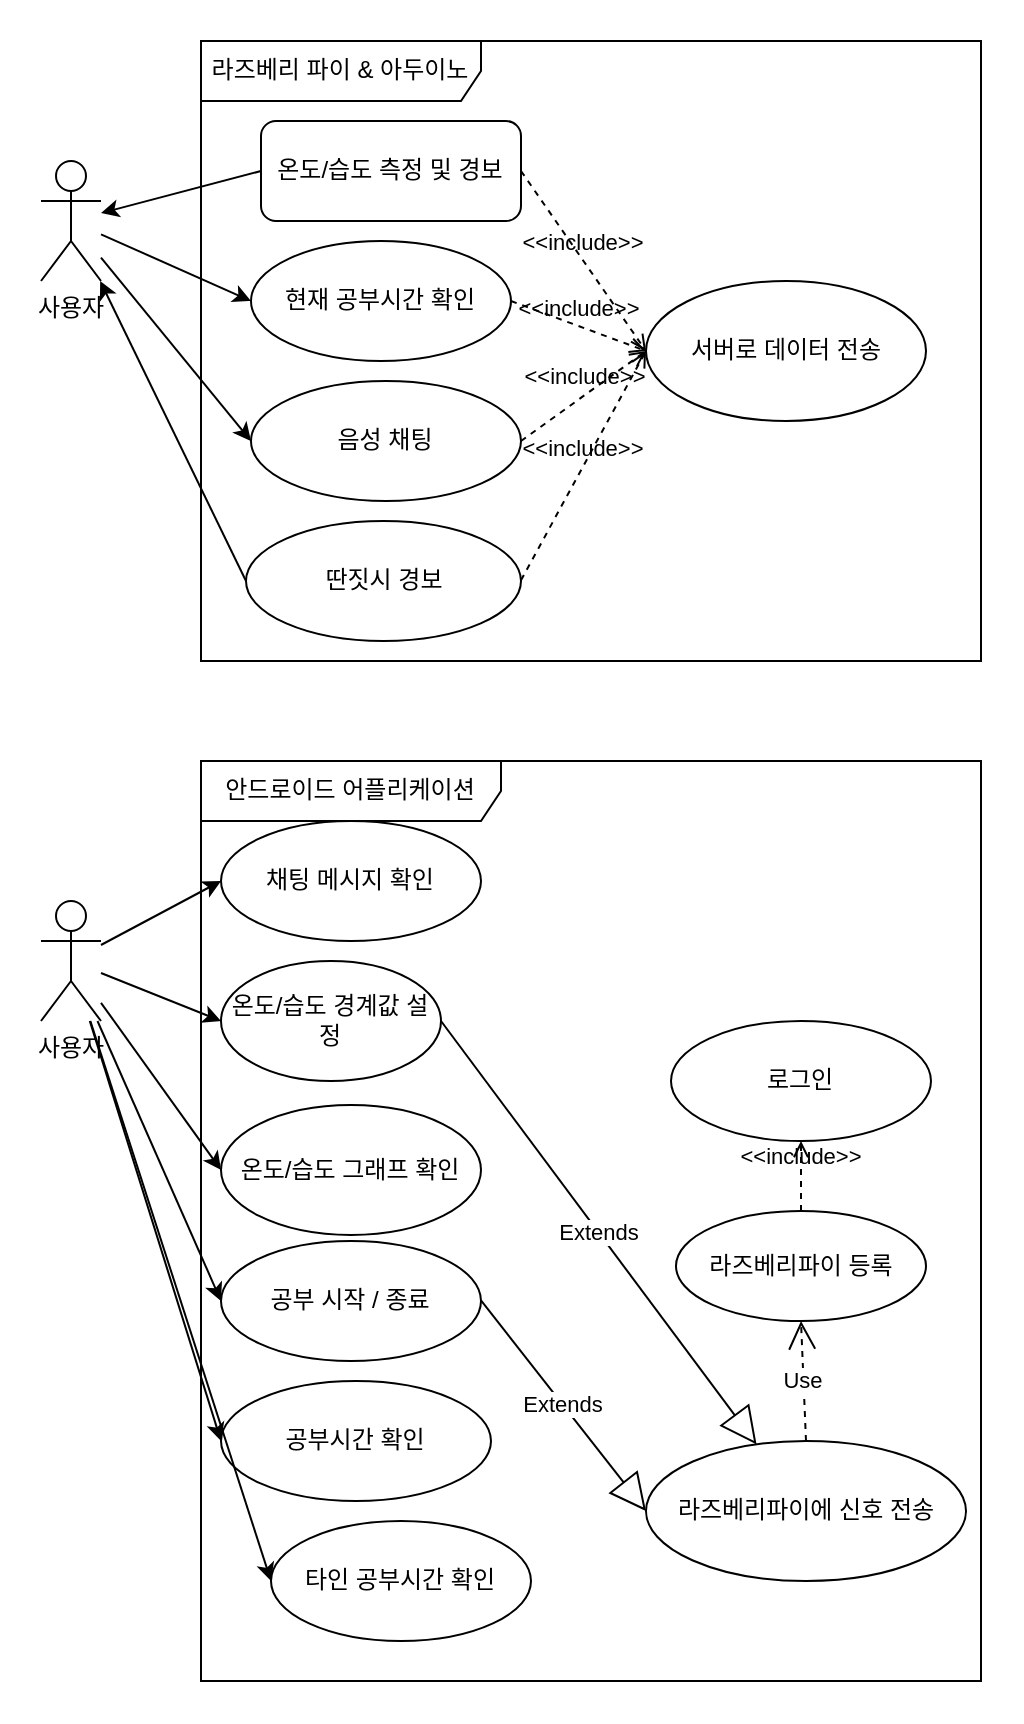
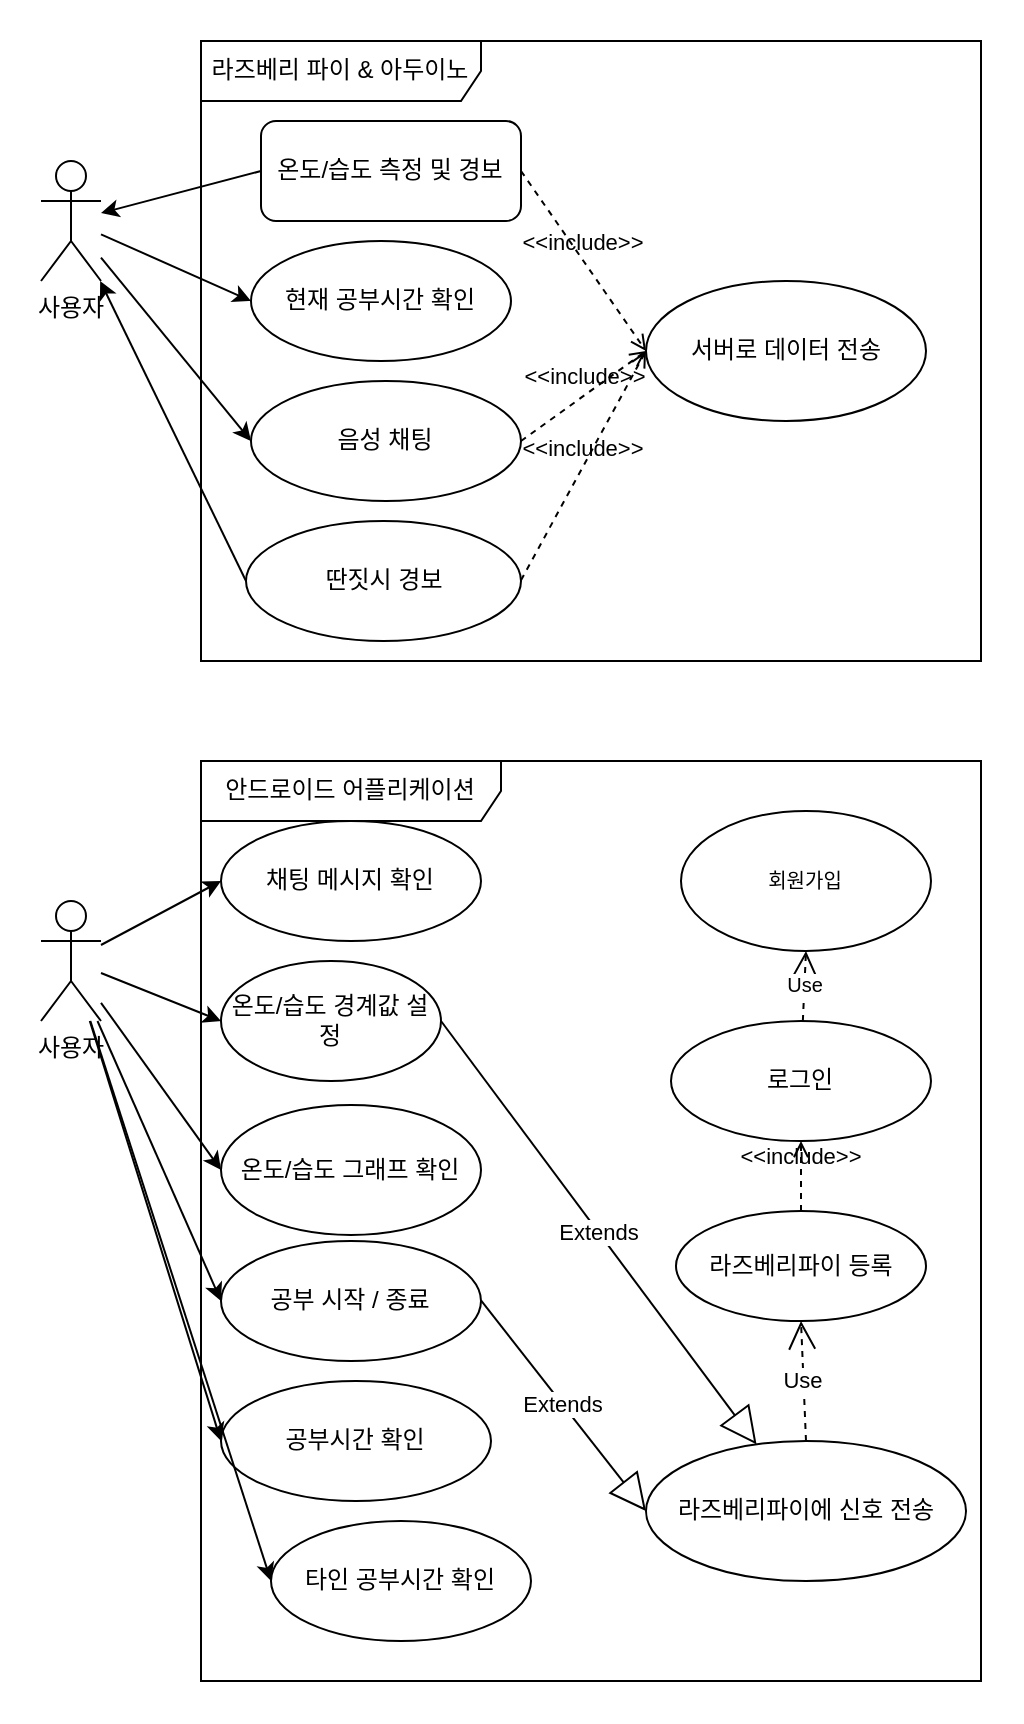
(576, 325) -> none
none -> (806, 881)
none -> (805, 974)
